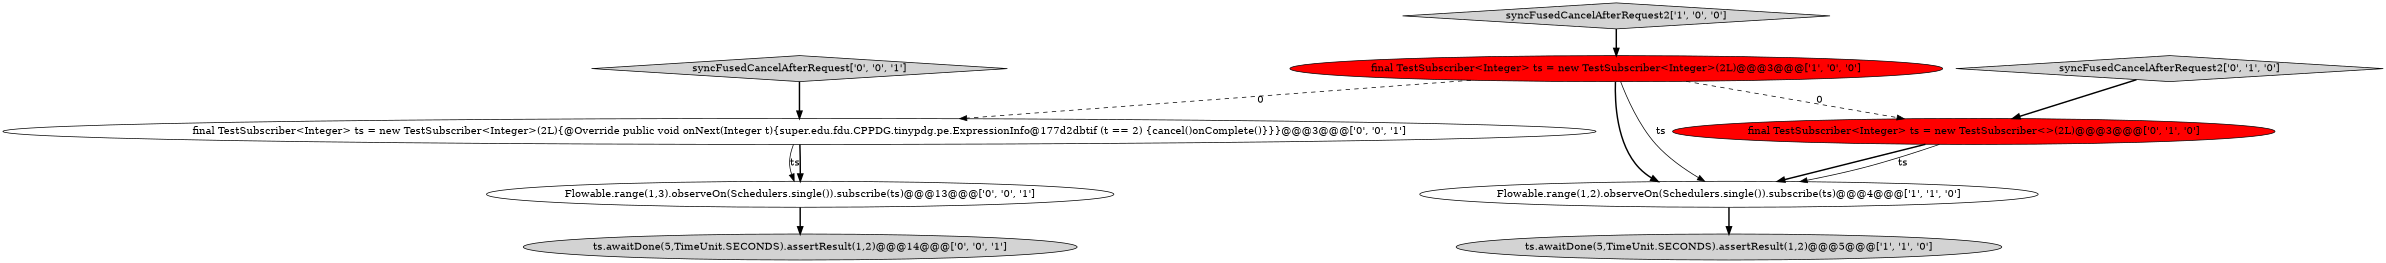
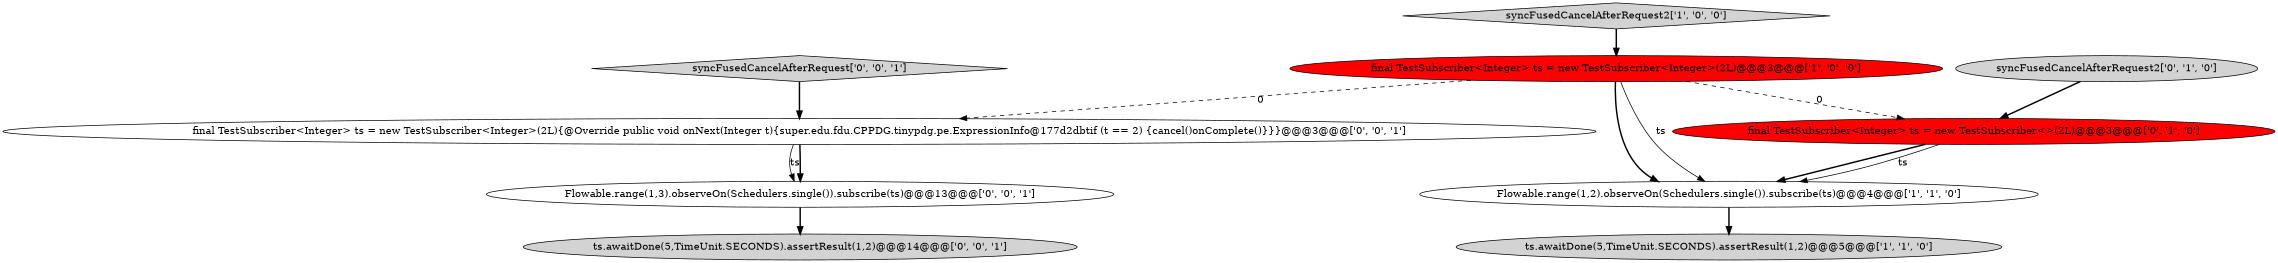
(2170, 69) -> (2107, 69)
